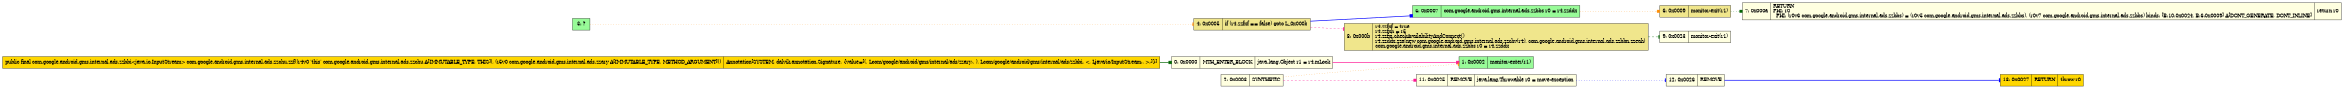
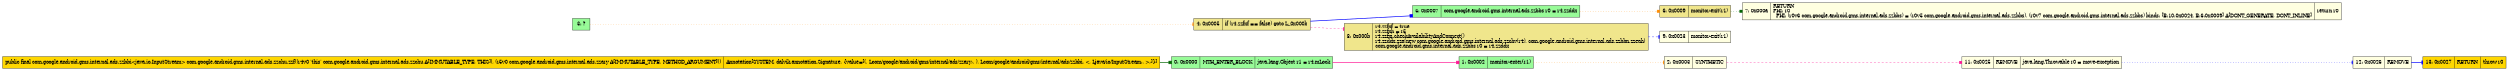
(1653, 37) -> (1653, 37)
(1252, 62) -> (1252, 62)
(1370, 70) -> (1598, 62)
